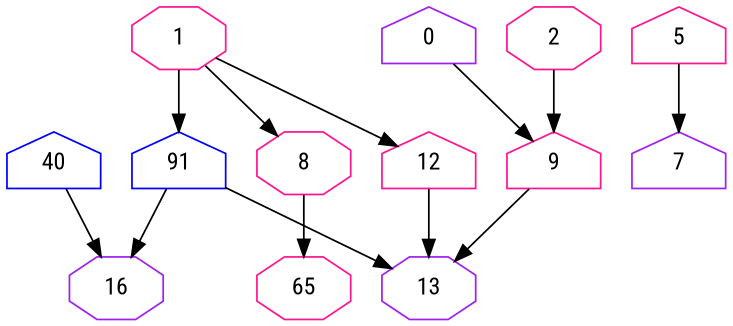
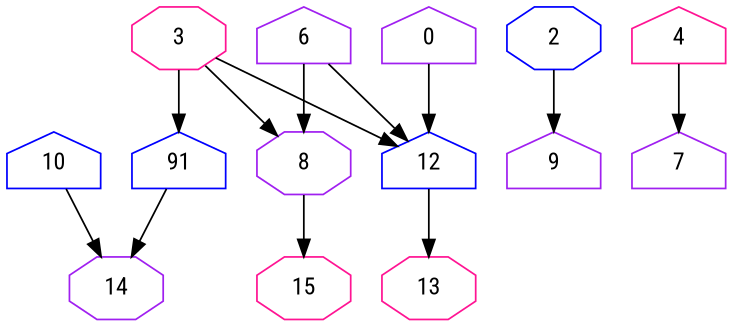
(179, 38) -> (179, 38)
none -> (304, 38)
(554, 38) -> (554, 38)
(679, 38) -> (679, 38)
(487, 96) -> (429, 89)
(54, 163) -> (54, 163)
(304, 163) -> (304, 163)
(429, 163) -> (429, 163)
(554, 163) -> (554, 163)
(498, 219) -> none
(293, 221) -> none
(116, 288) -> (116, 288)
(304, 288) -> (304, 288)
(429, 288) -> (429, 288)
